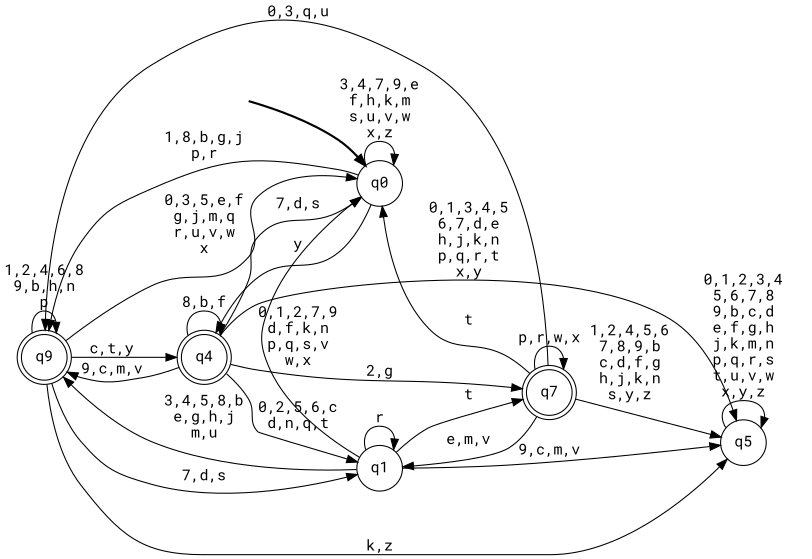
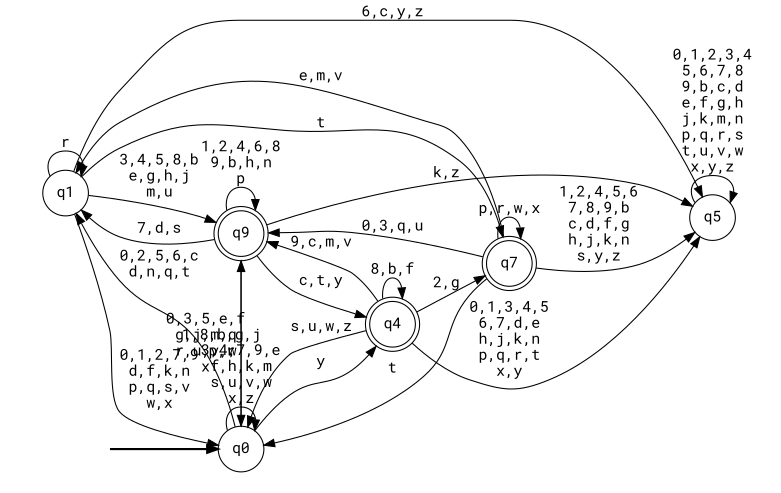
(298, 204) -> (321, 327)
(270, 436) -> (170, 316)
(549, 451) -> (393, 12)
